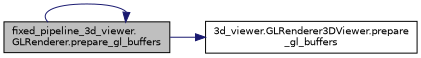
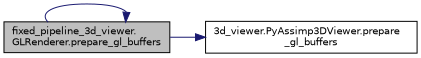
(311, 37) -> (311, 37)
